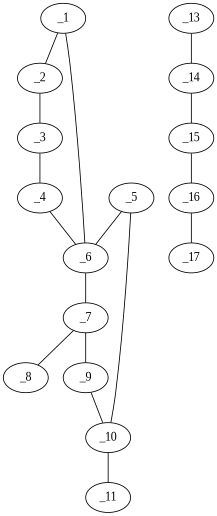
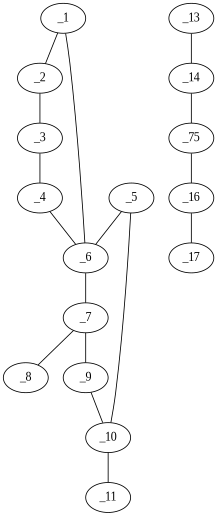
(191, 138) -> (191, 138)
